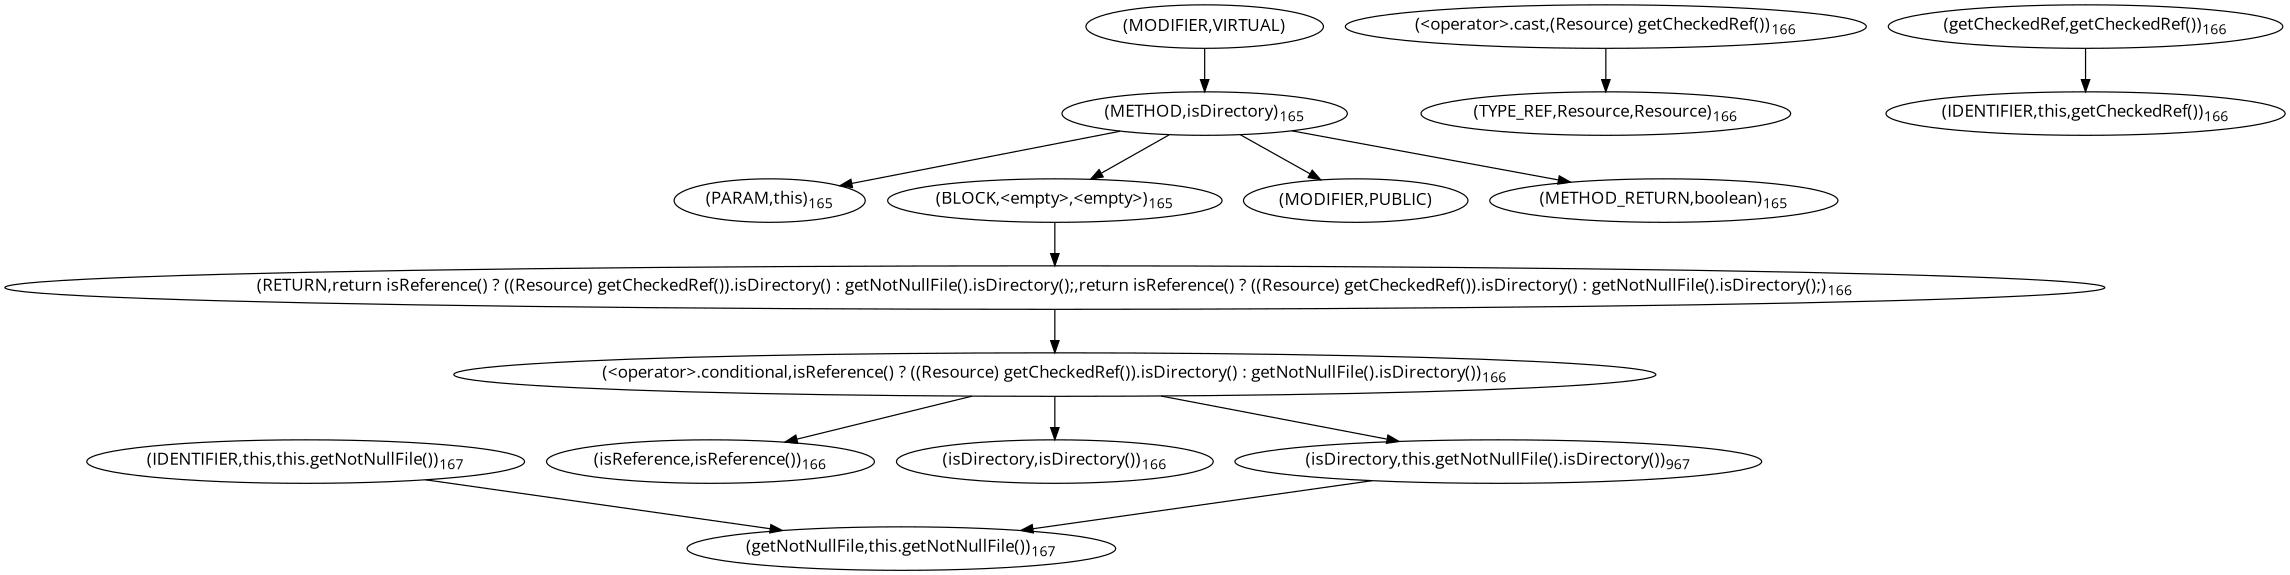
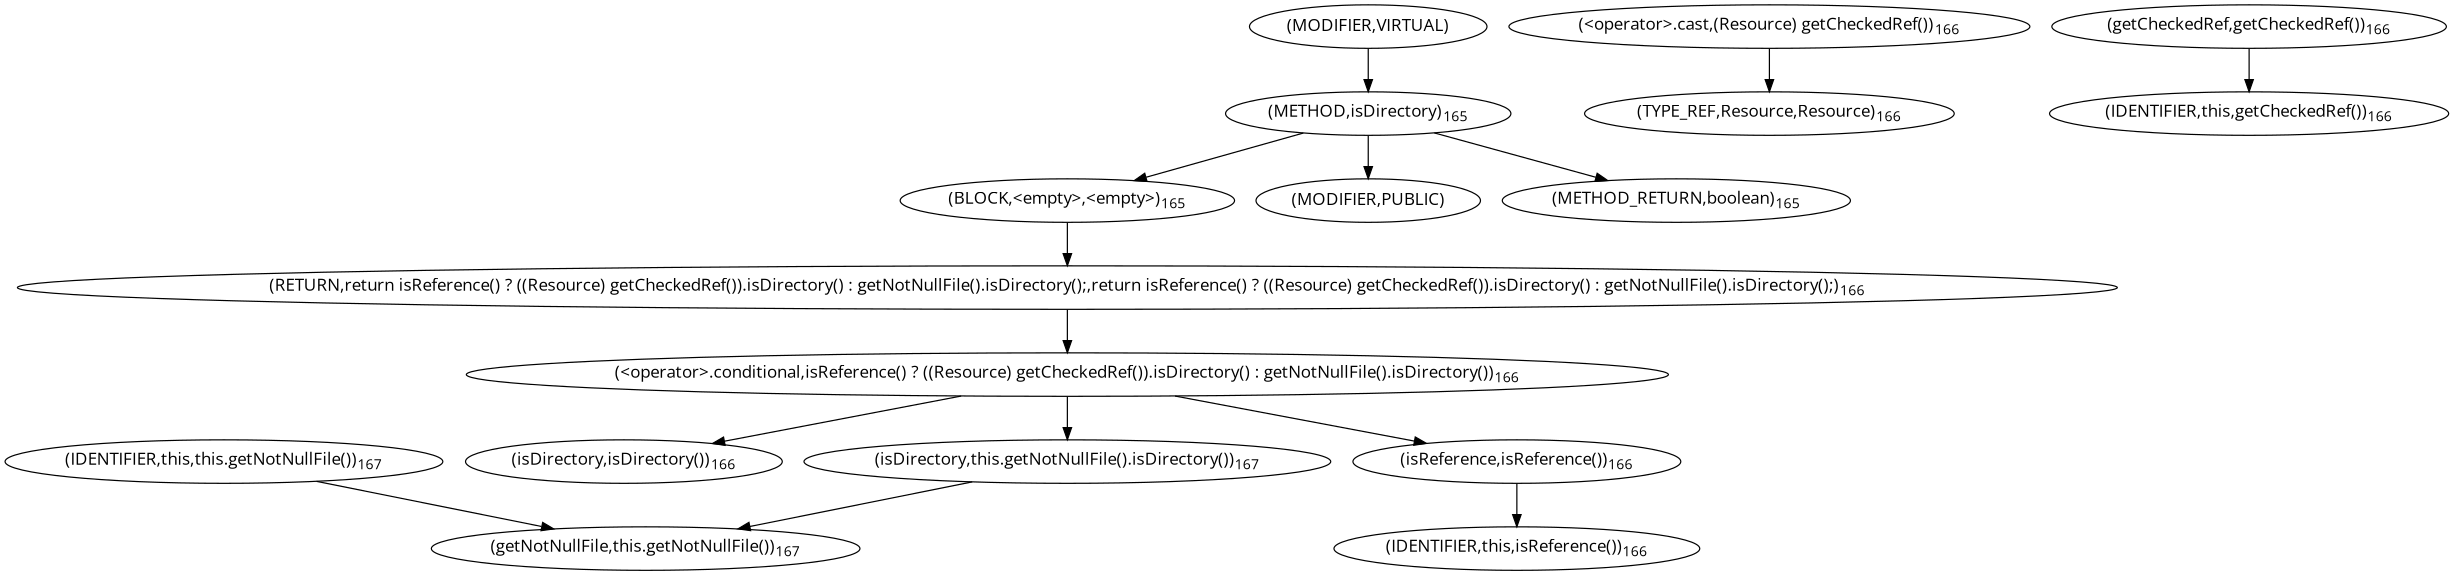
(770, 201) -> none
(1678, 460) -> (1247, 460)
none -> (1517, 549)
